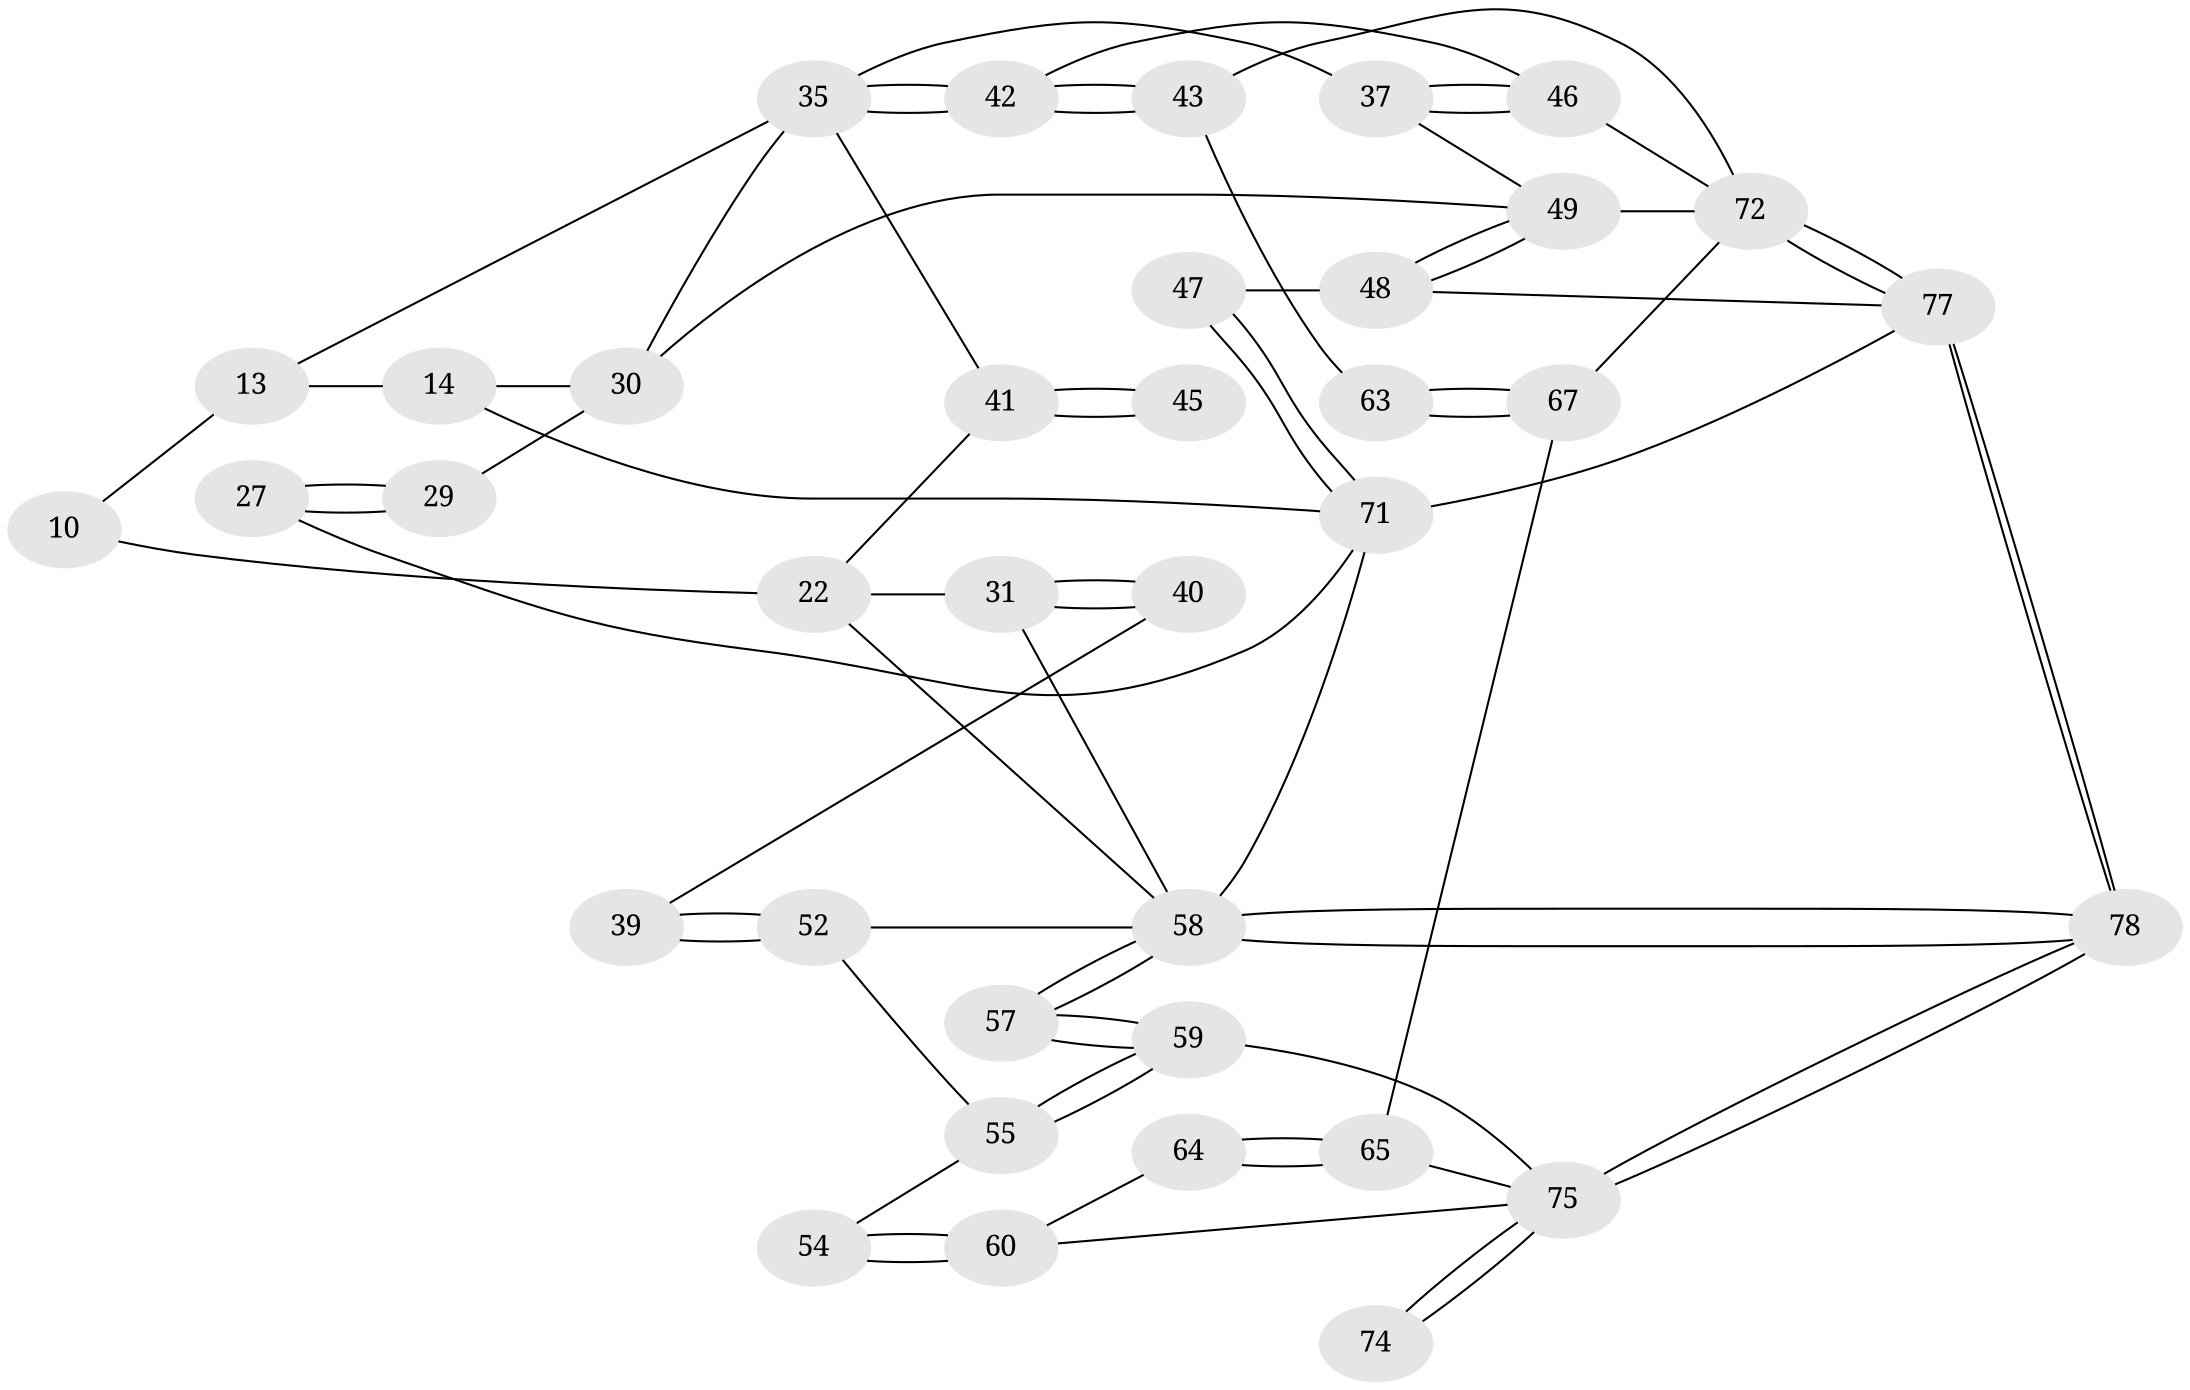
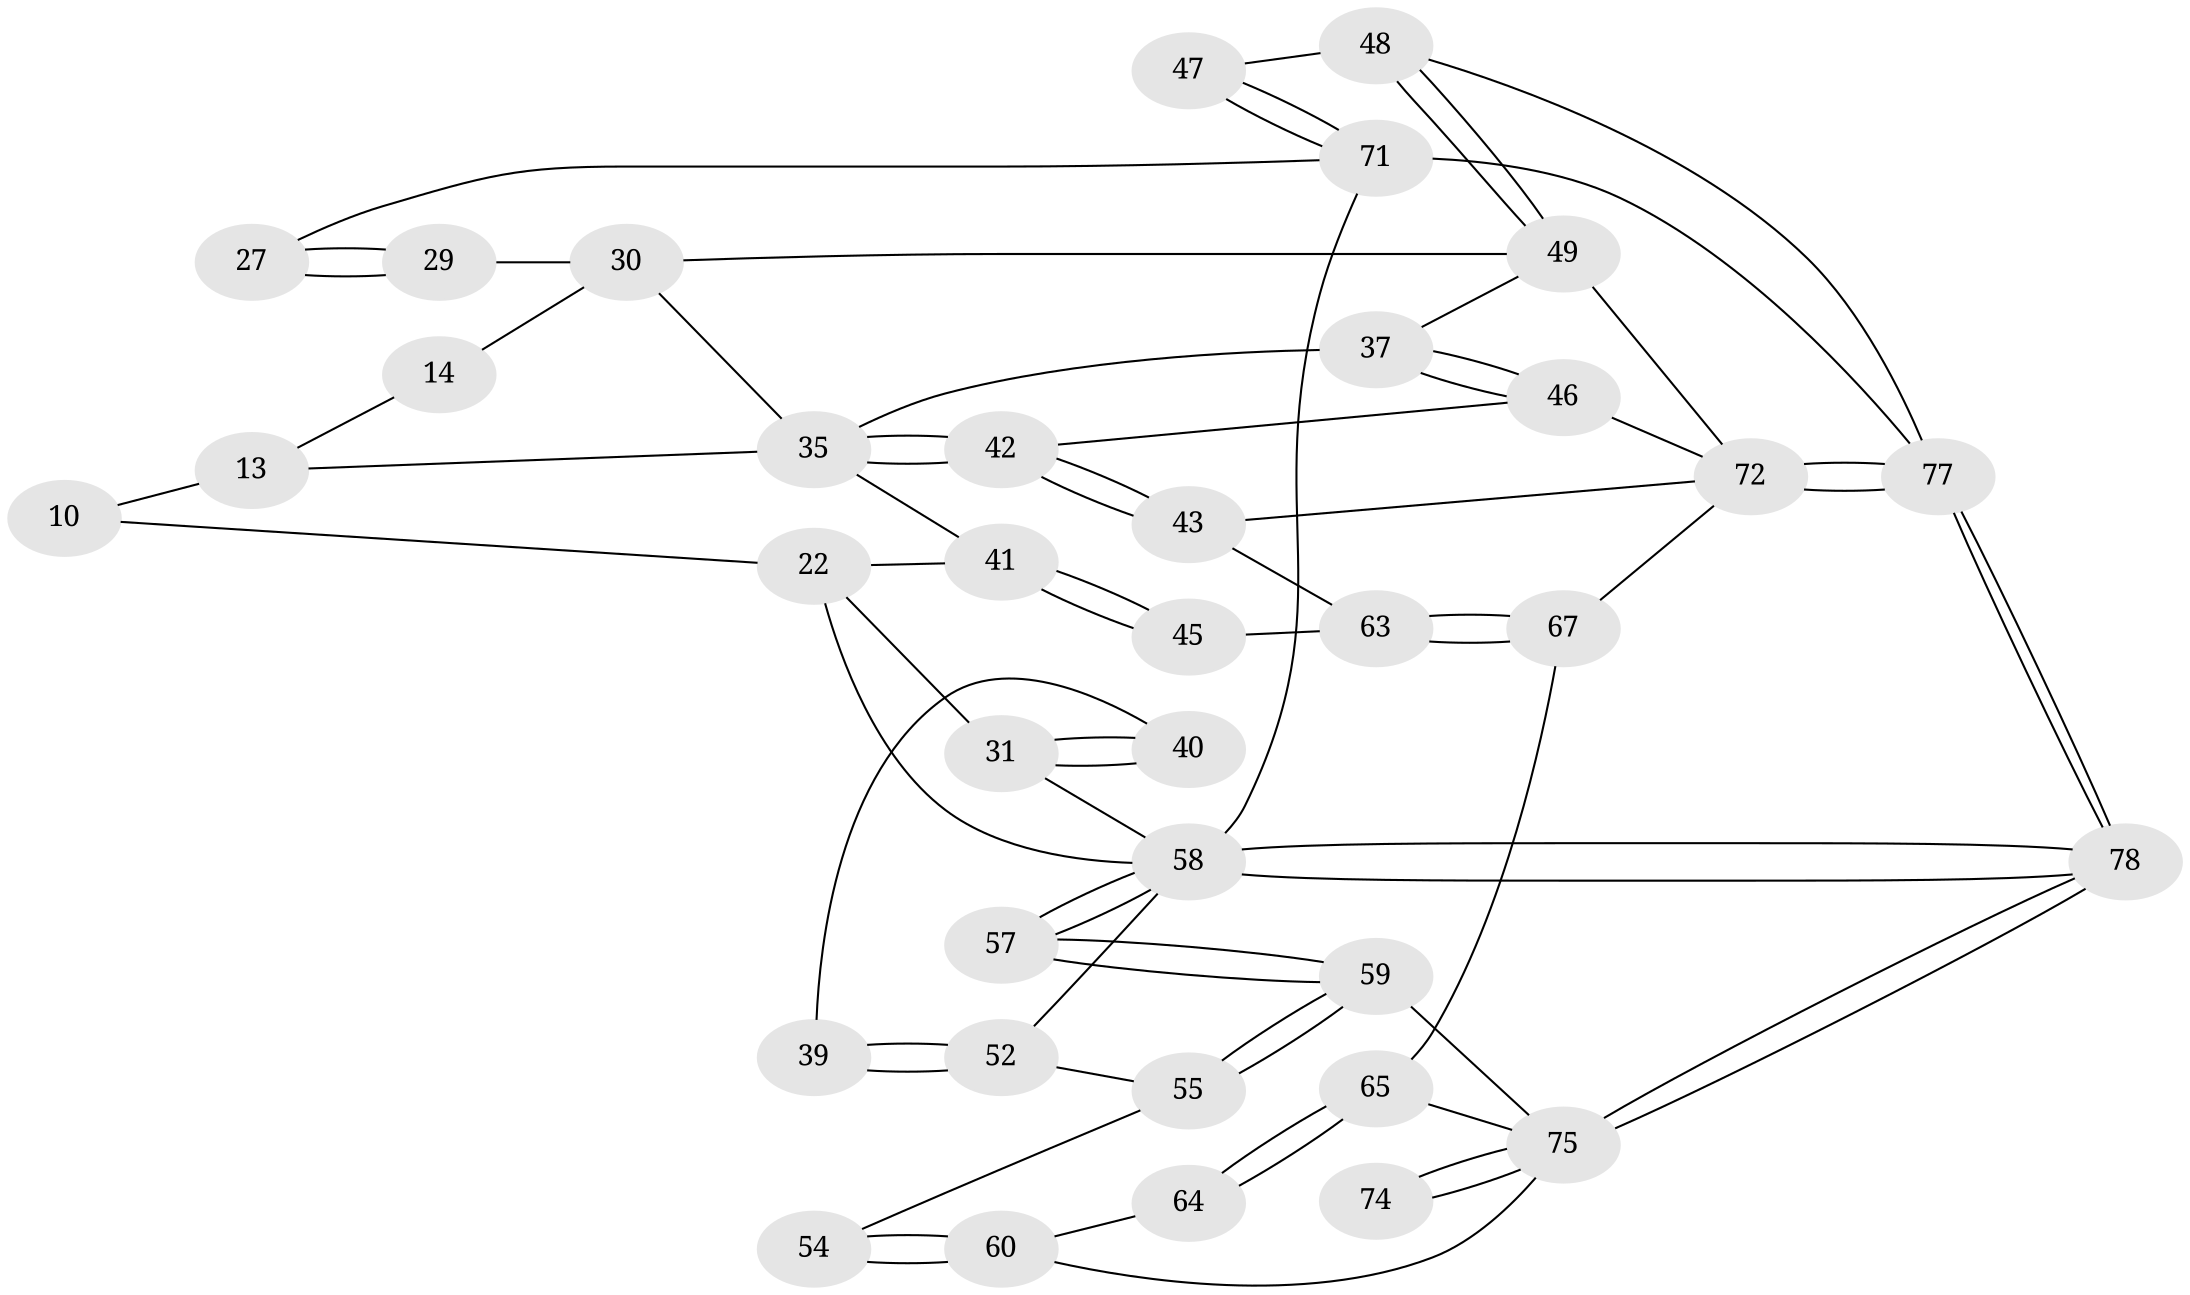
(874, 499) -> none
none -> (1281, 633)
